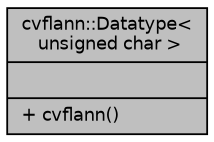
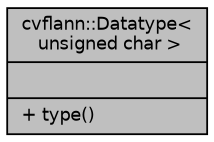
(71, 115) -> (59, 115)
